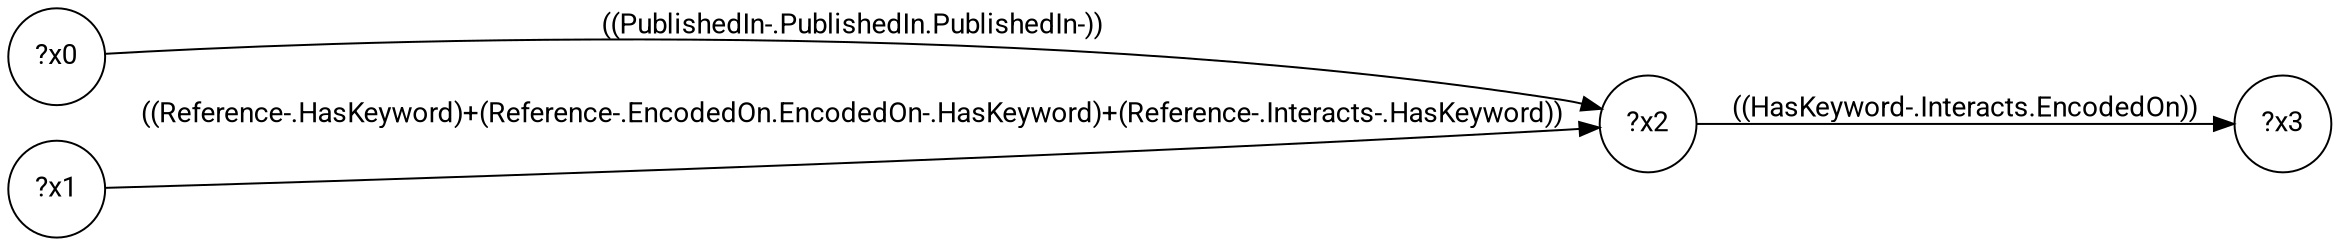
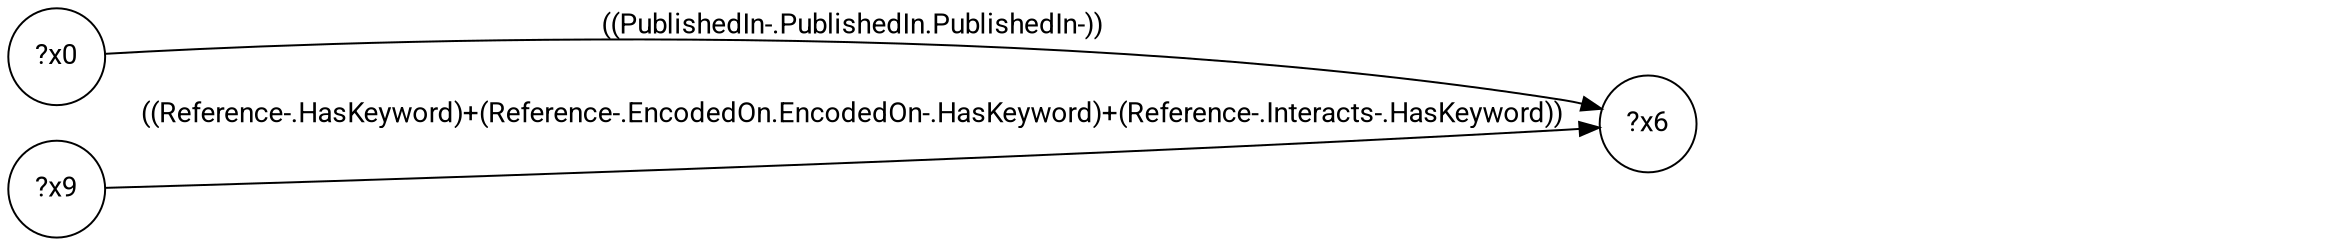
(1648, 124) -> (1648, 124)
(2283, 124) -> none
(57, 189) -> (57, 189)
